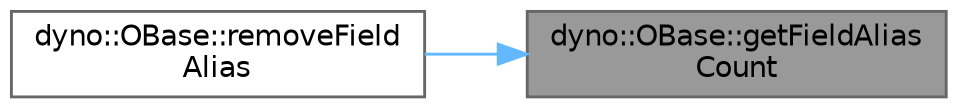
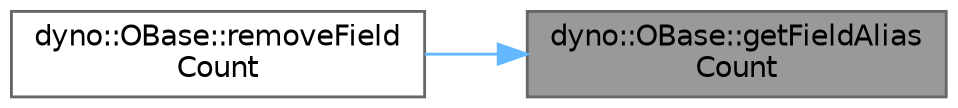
(218, 54) -> (218, 54)
